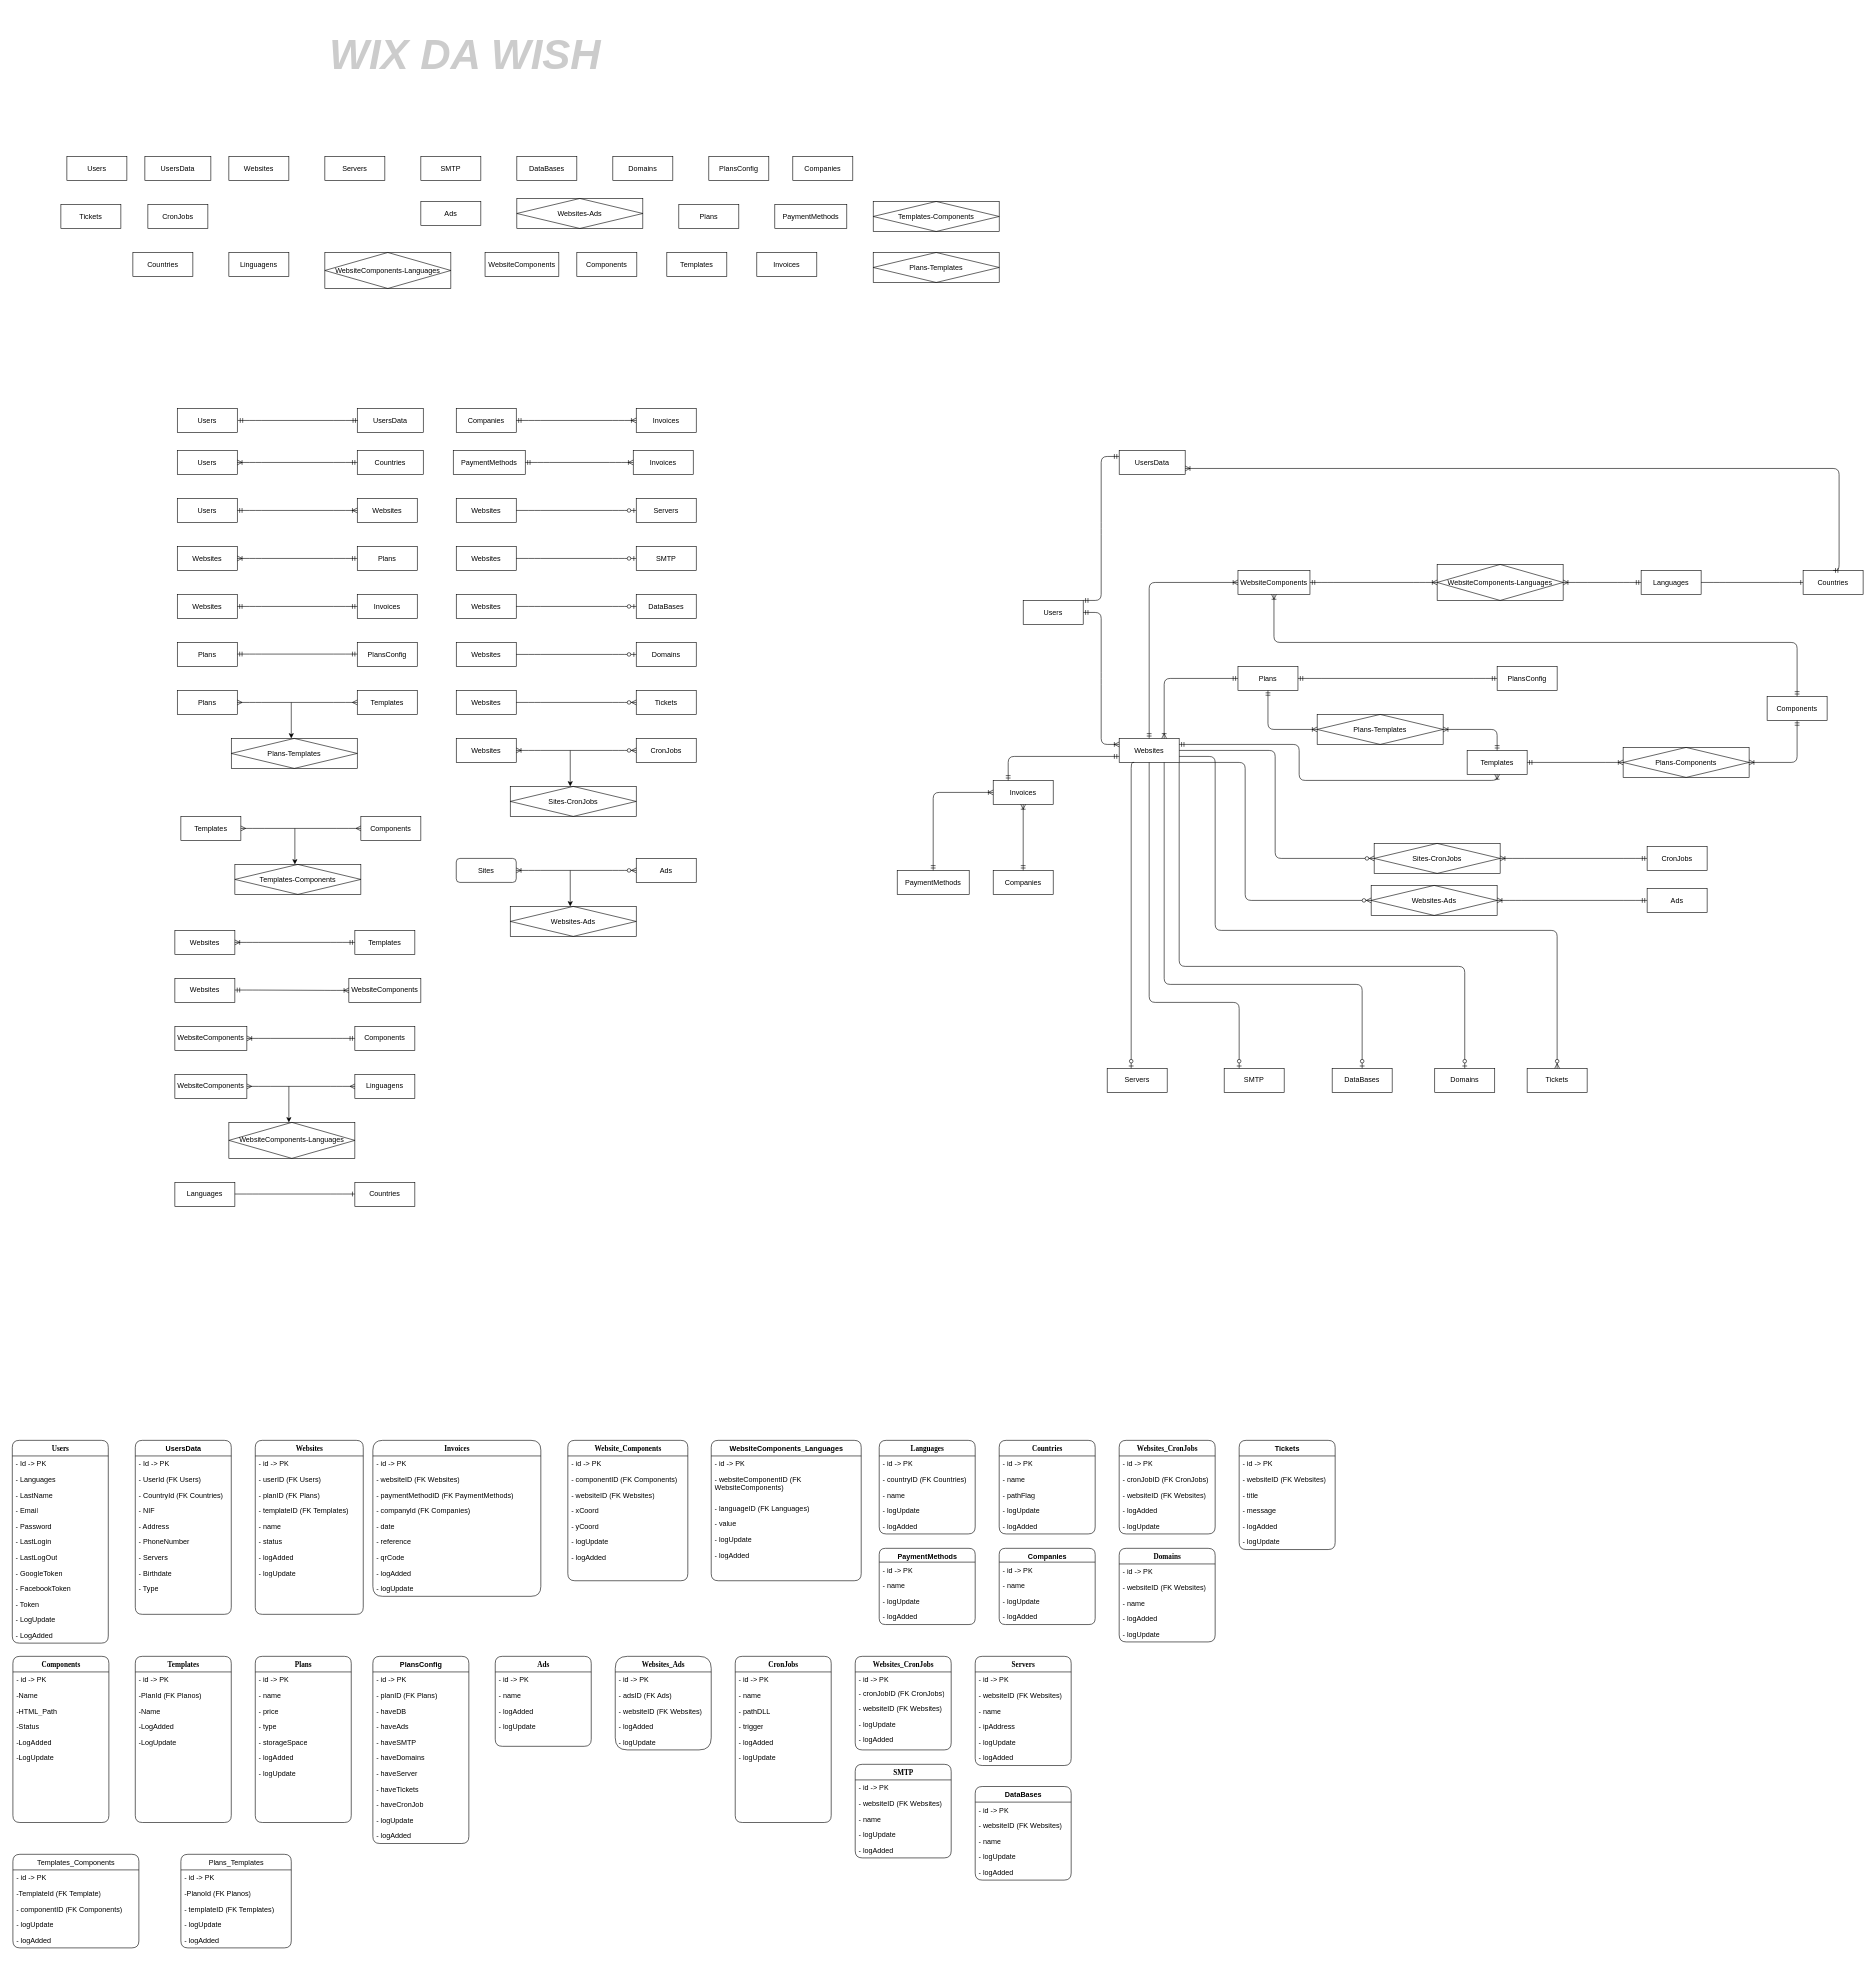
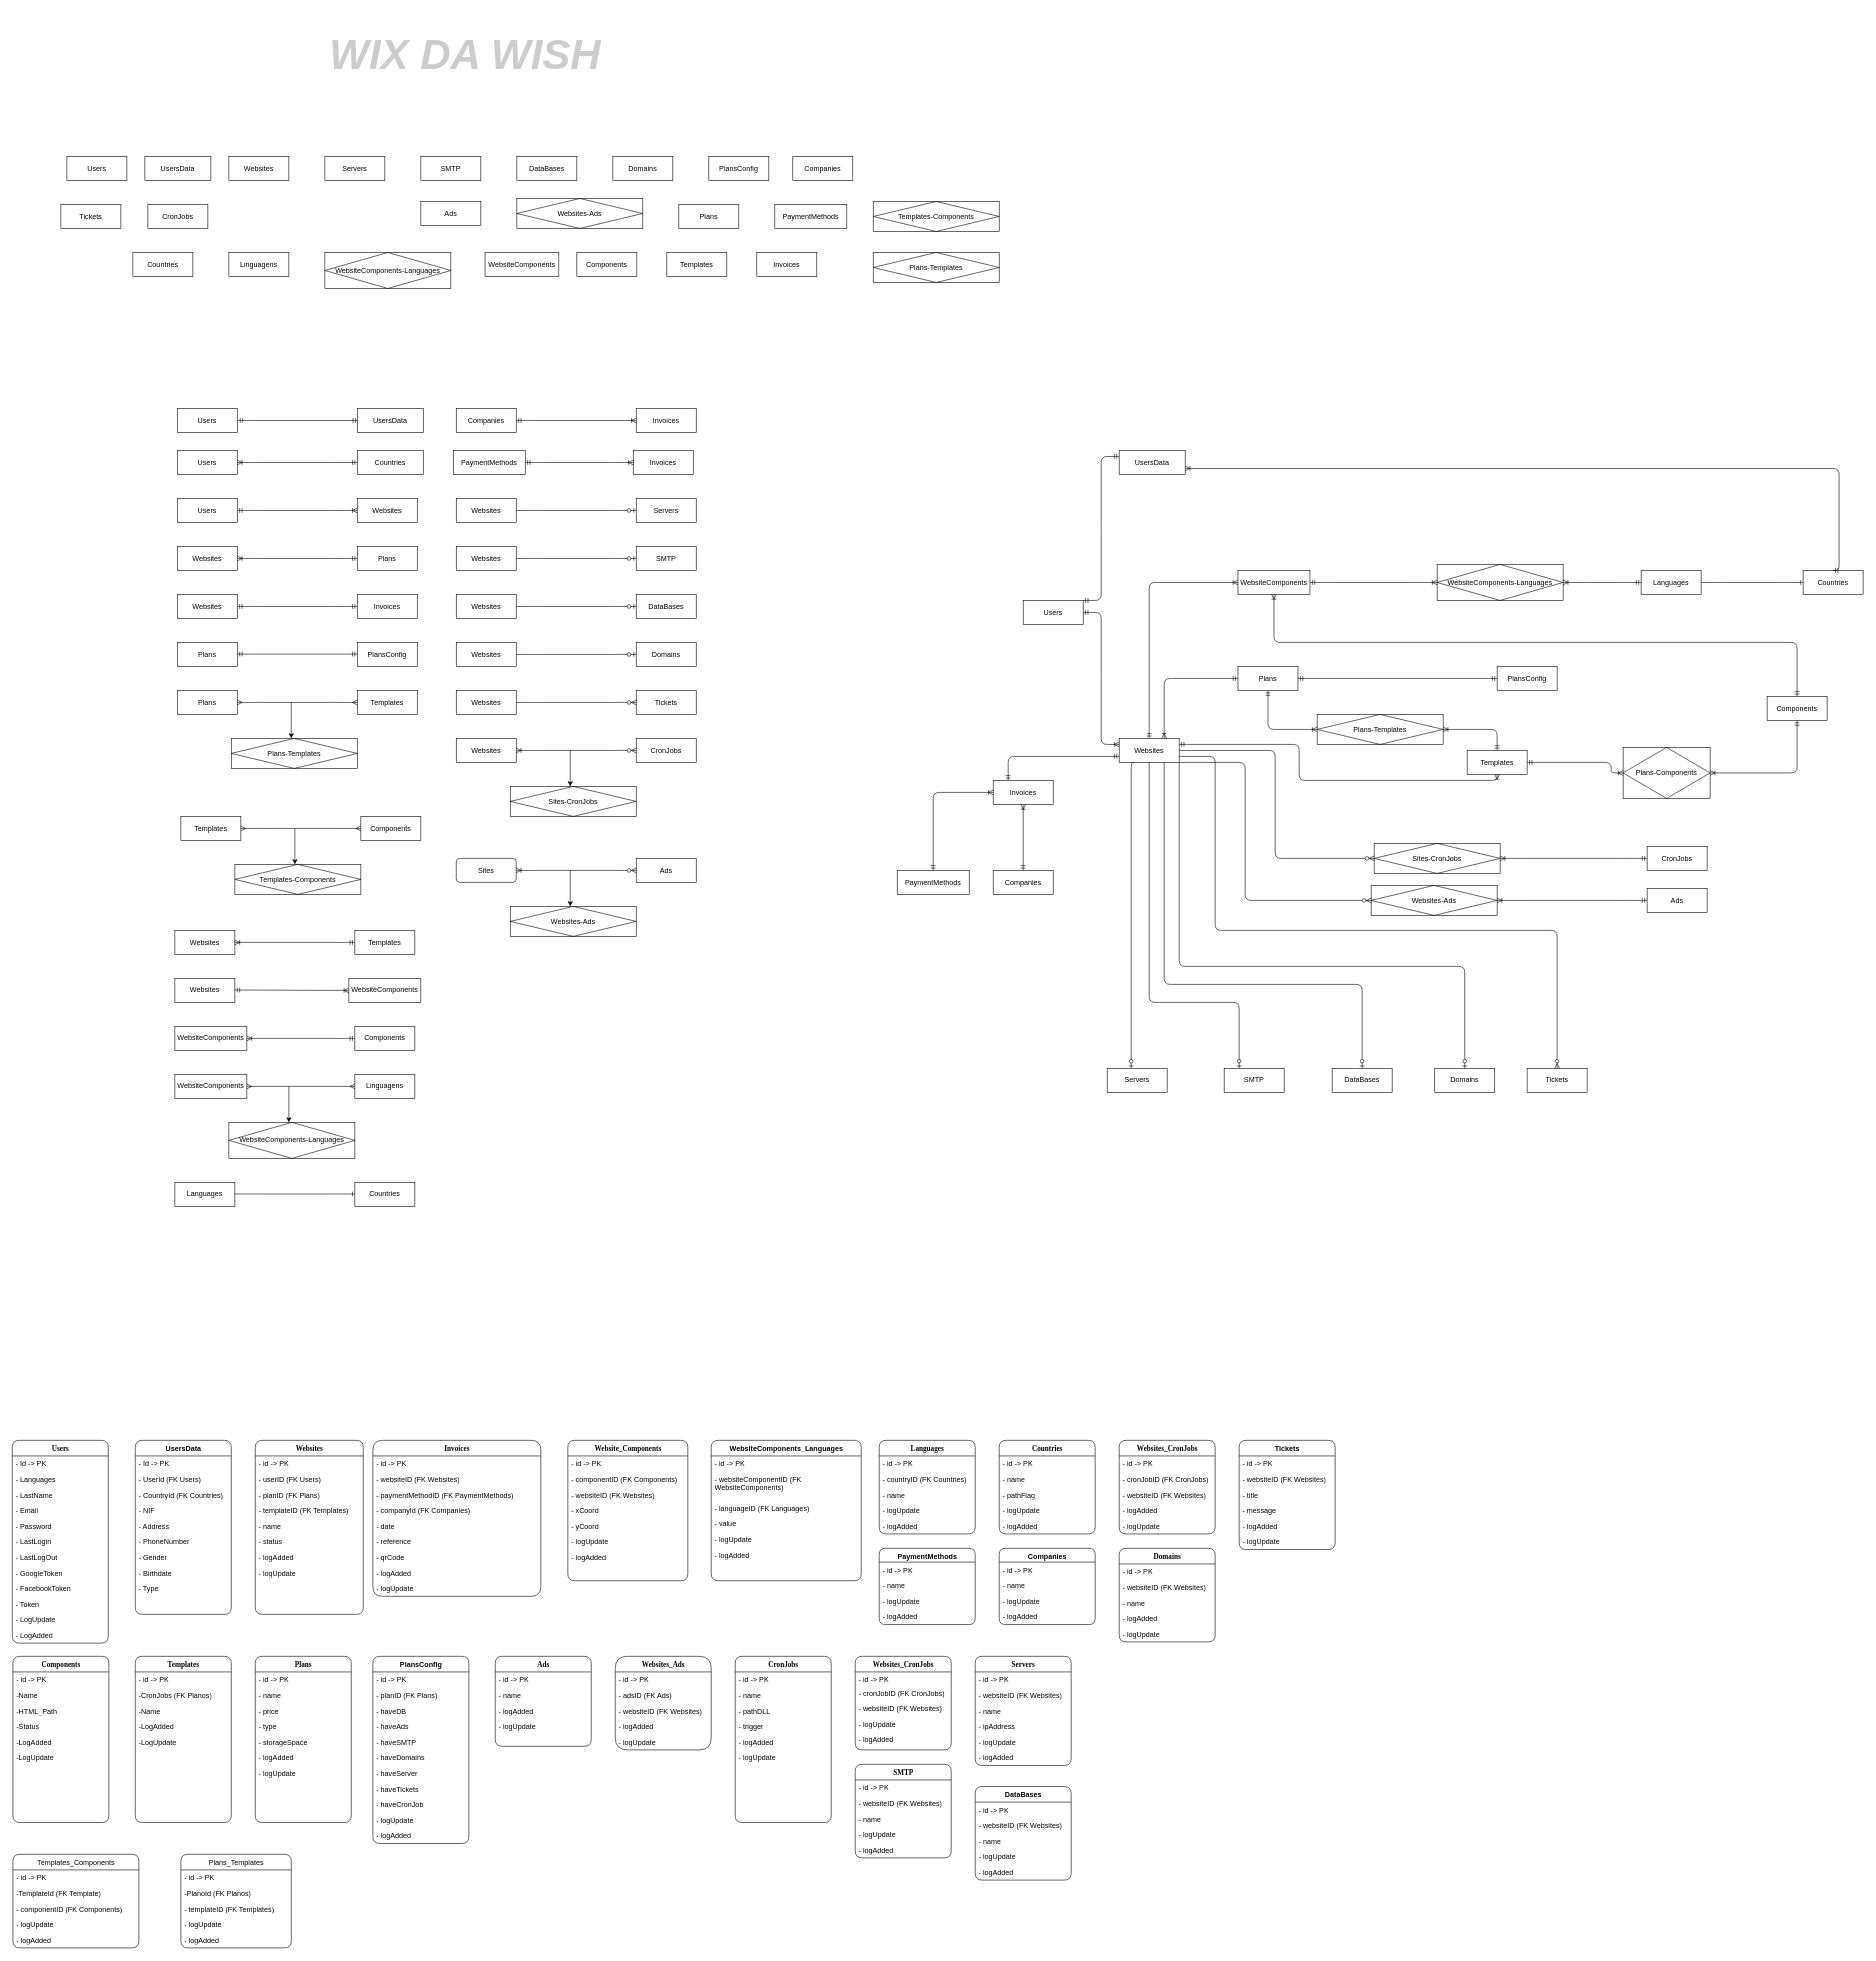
(1686, 762) -> (1667, 773)
(156, 1558) -> (154, 1558)
(173, 1696) -> (178, 1696)
